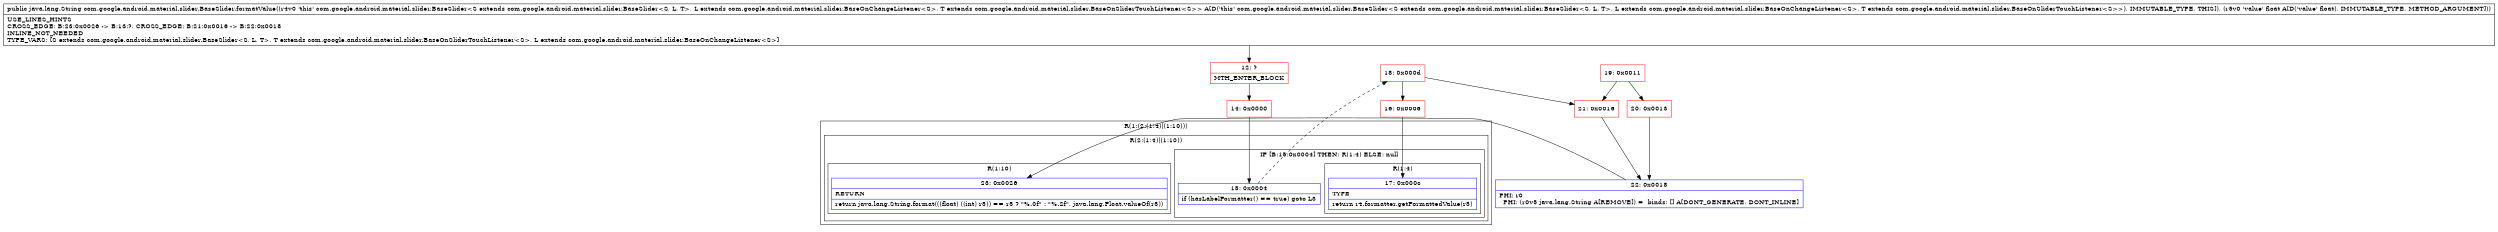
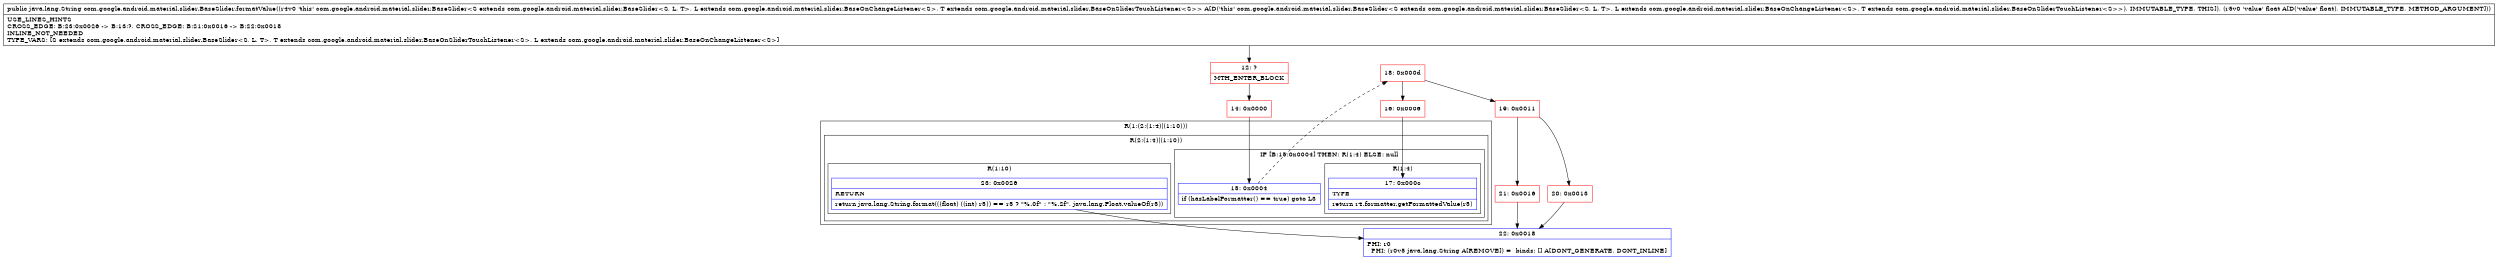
(1497, 91) -> (1458, 90)
(1345, 118) -> (1217, 229)
